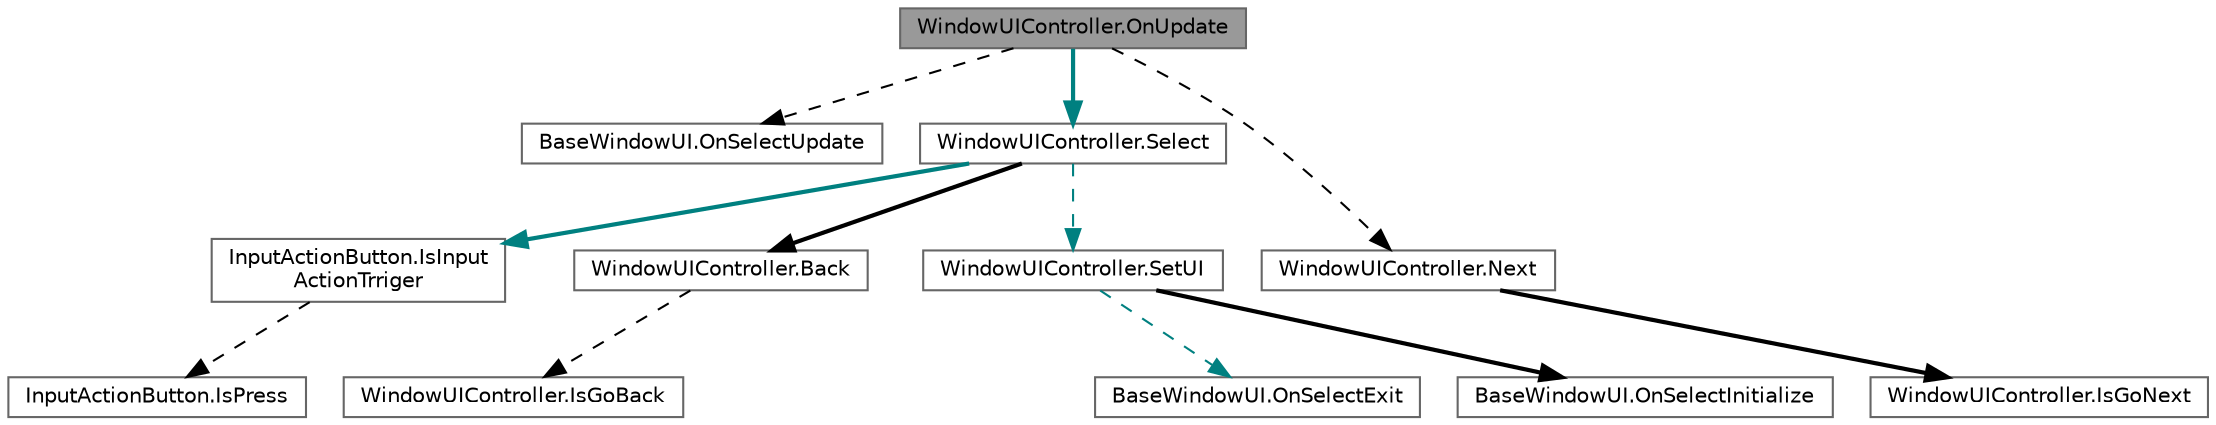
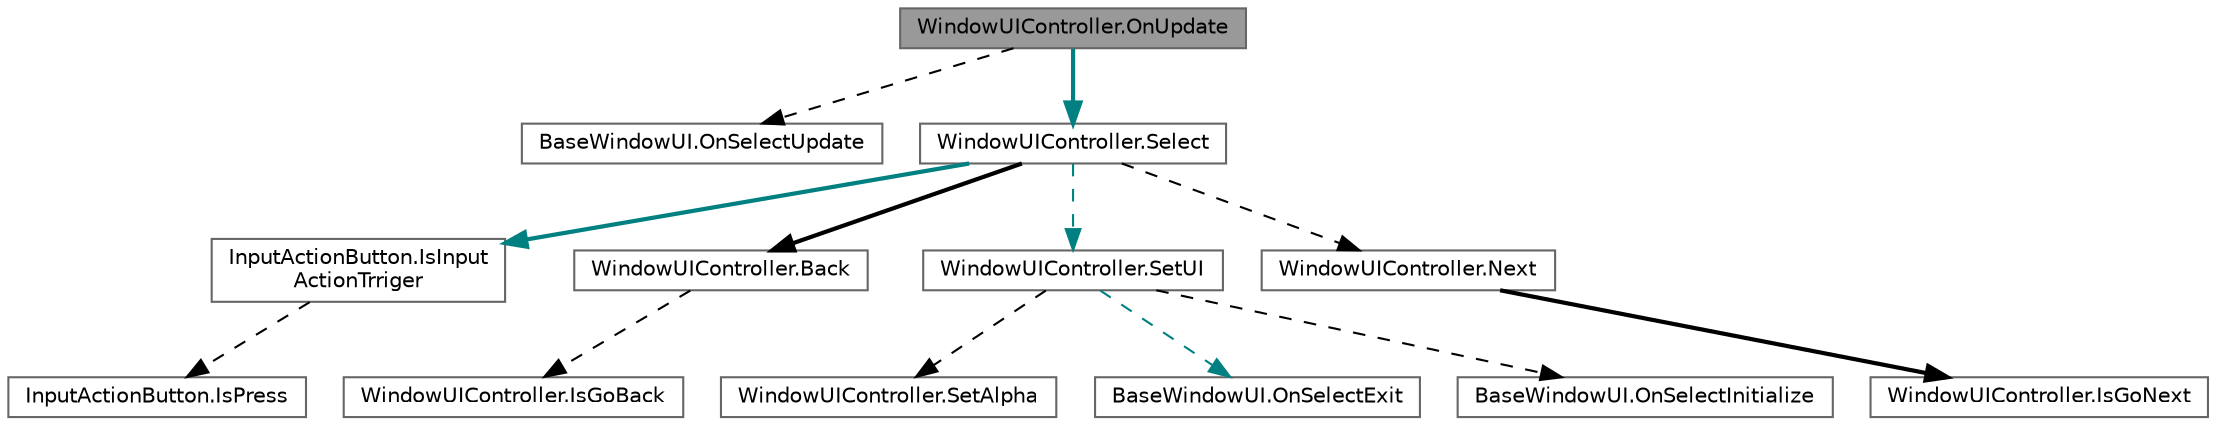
(1252, 129) -> (1231, 203)
(1349, 332) -> (1349, 332)
none -> (889, 397)
